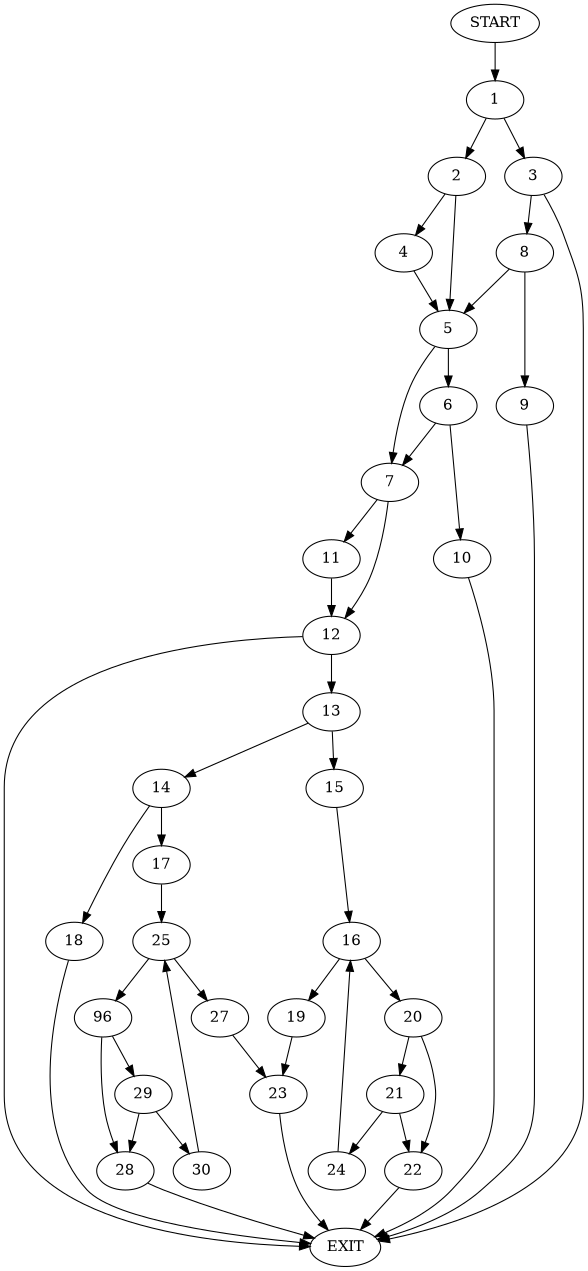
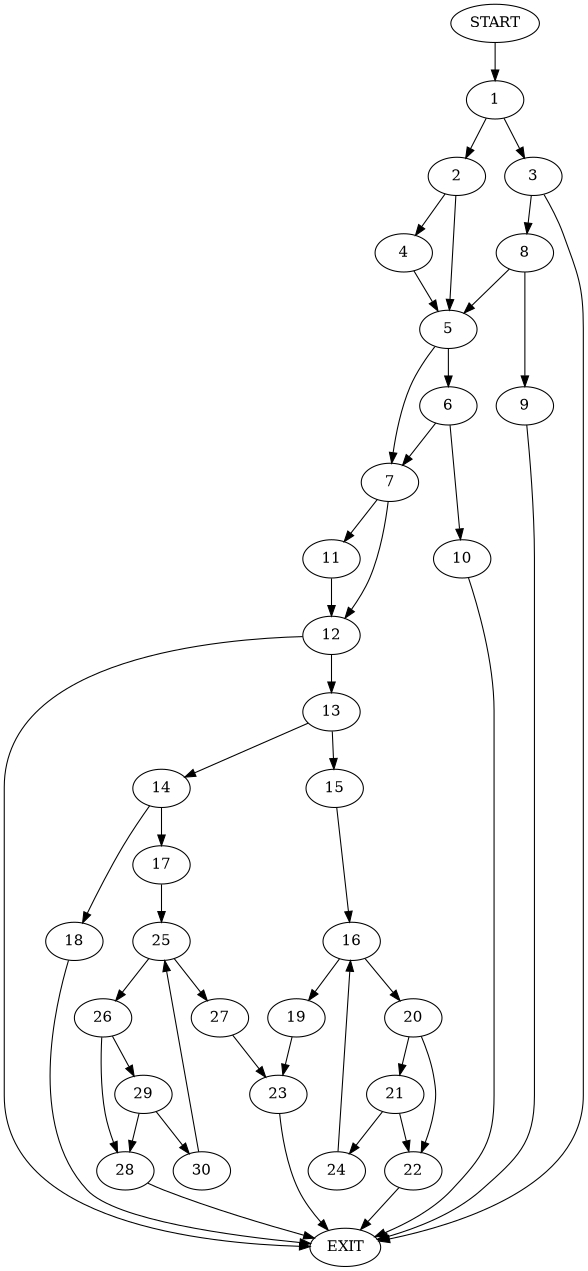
(103, 1018) -> (103, 1018)
